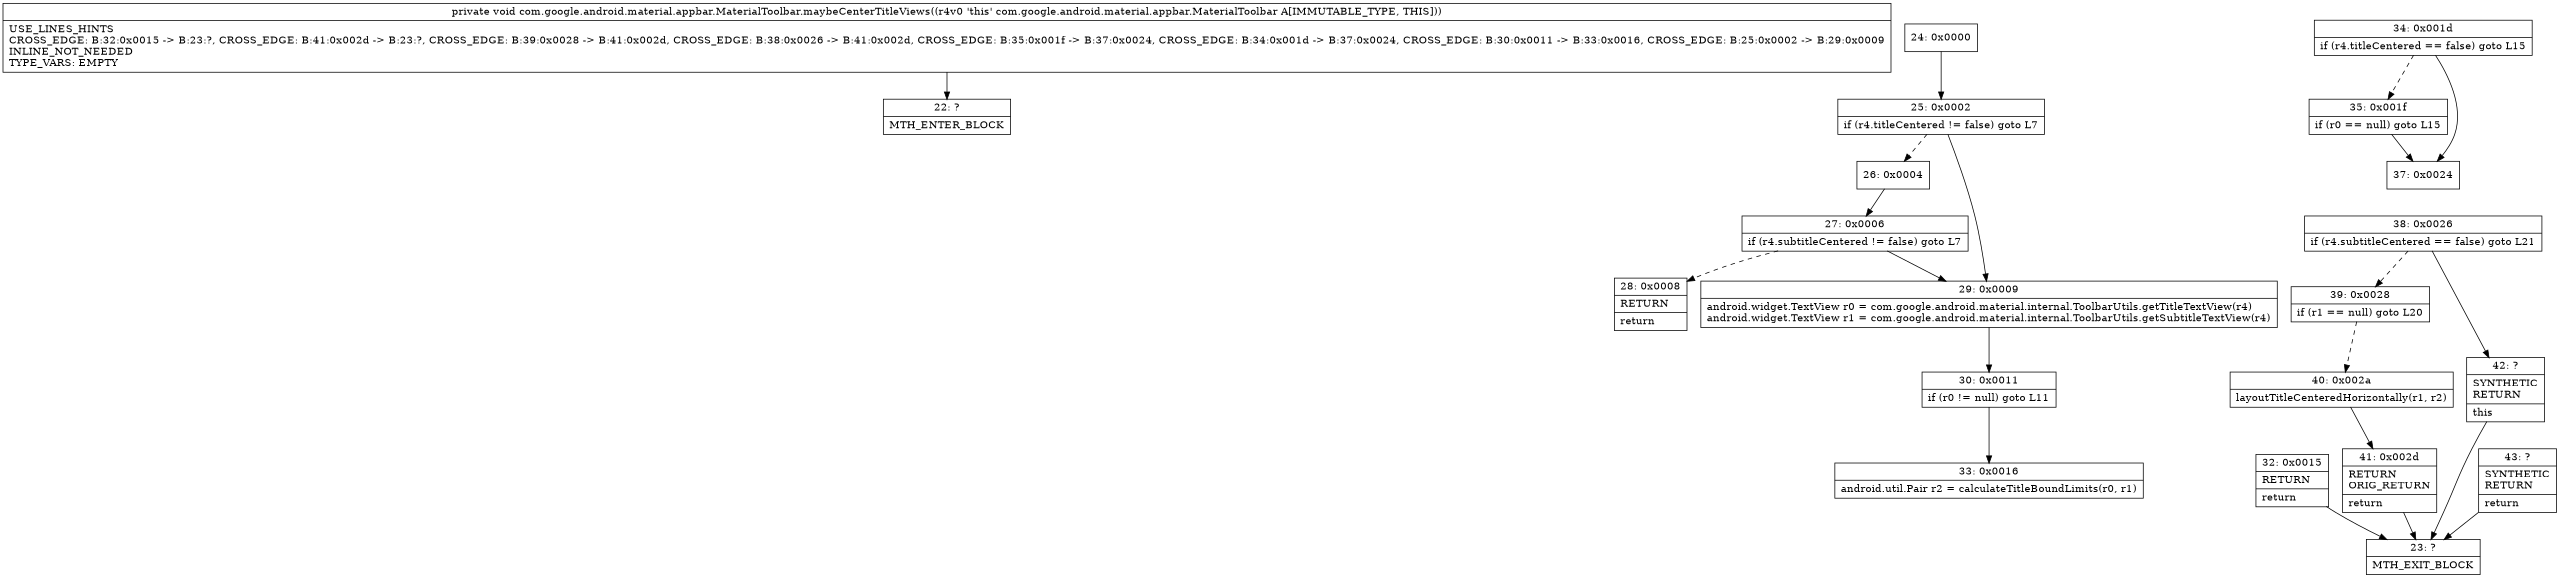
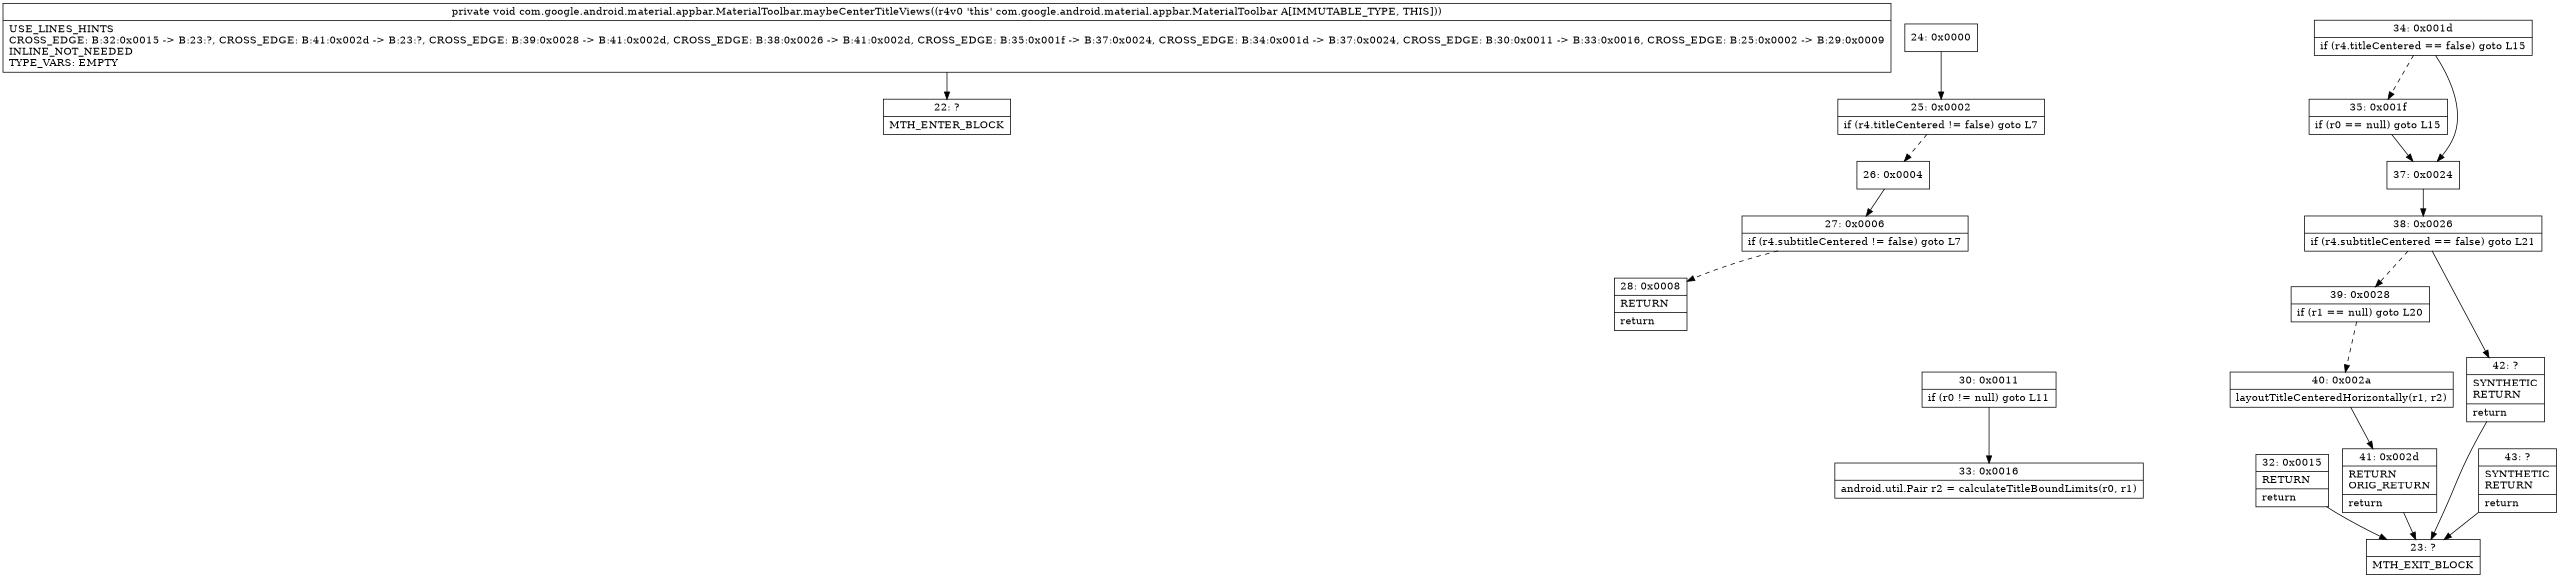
none -> (2423, 199)
(1989, 304) -> none
(2483, 412) -> (2490, 412)
